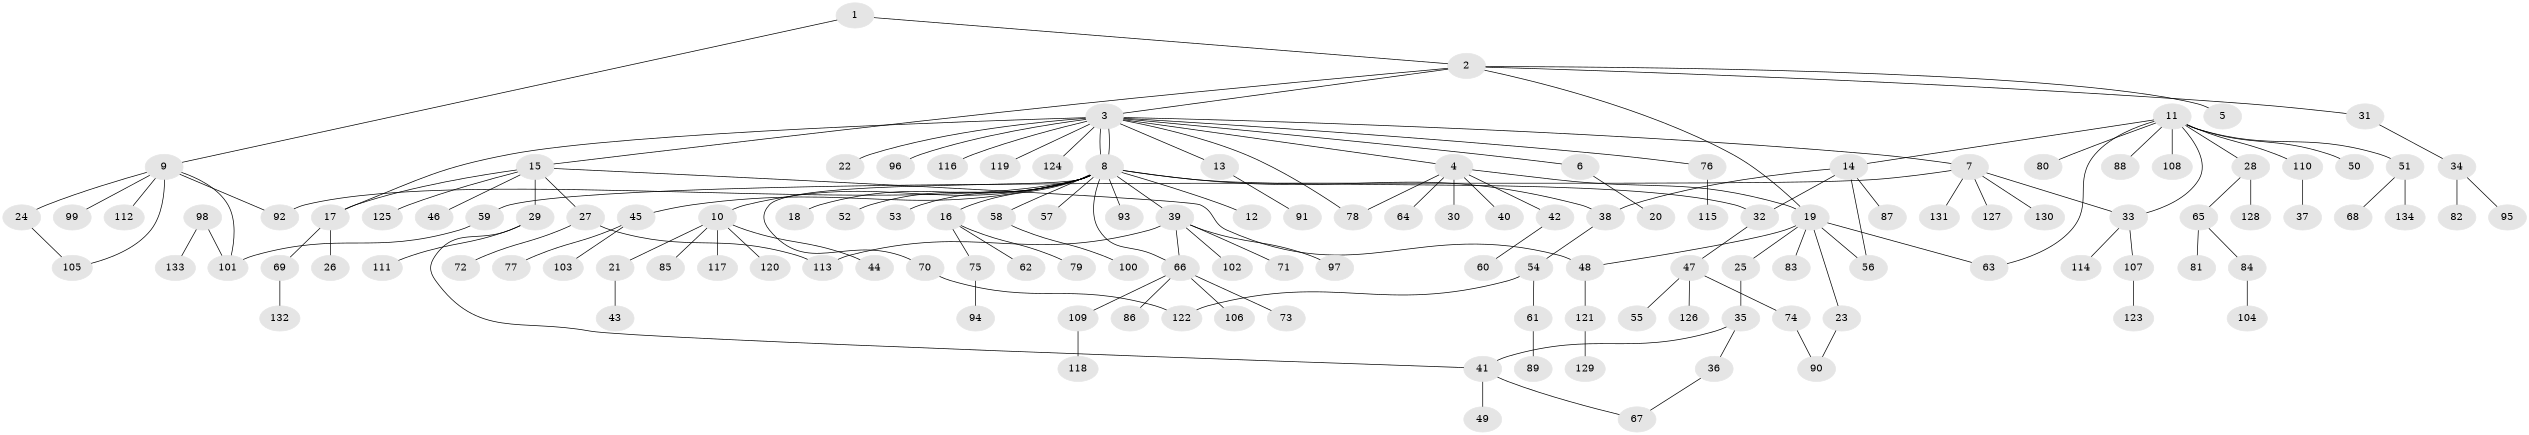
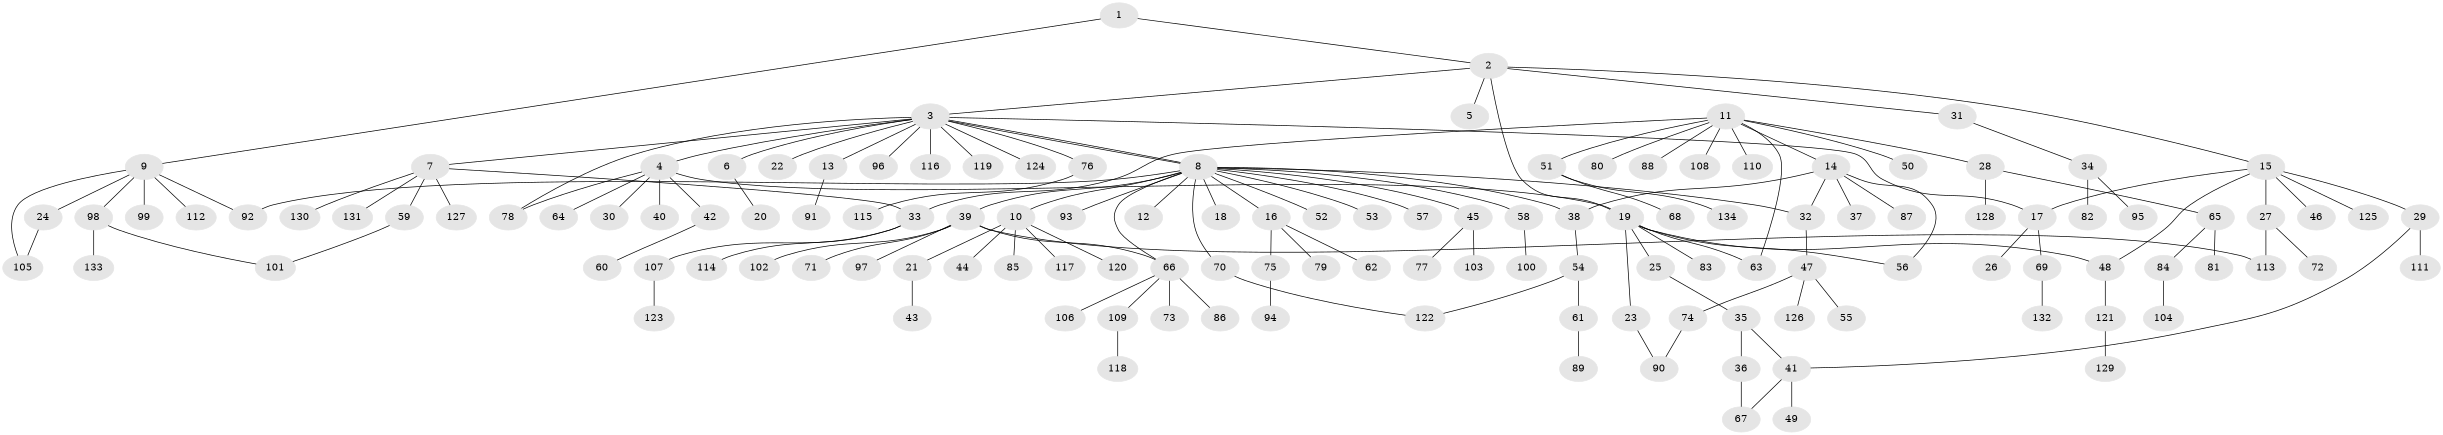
(2303, 192) -> (1844, 192)
(226, 202) -> (119, 192)
